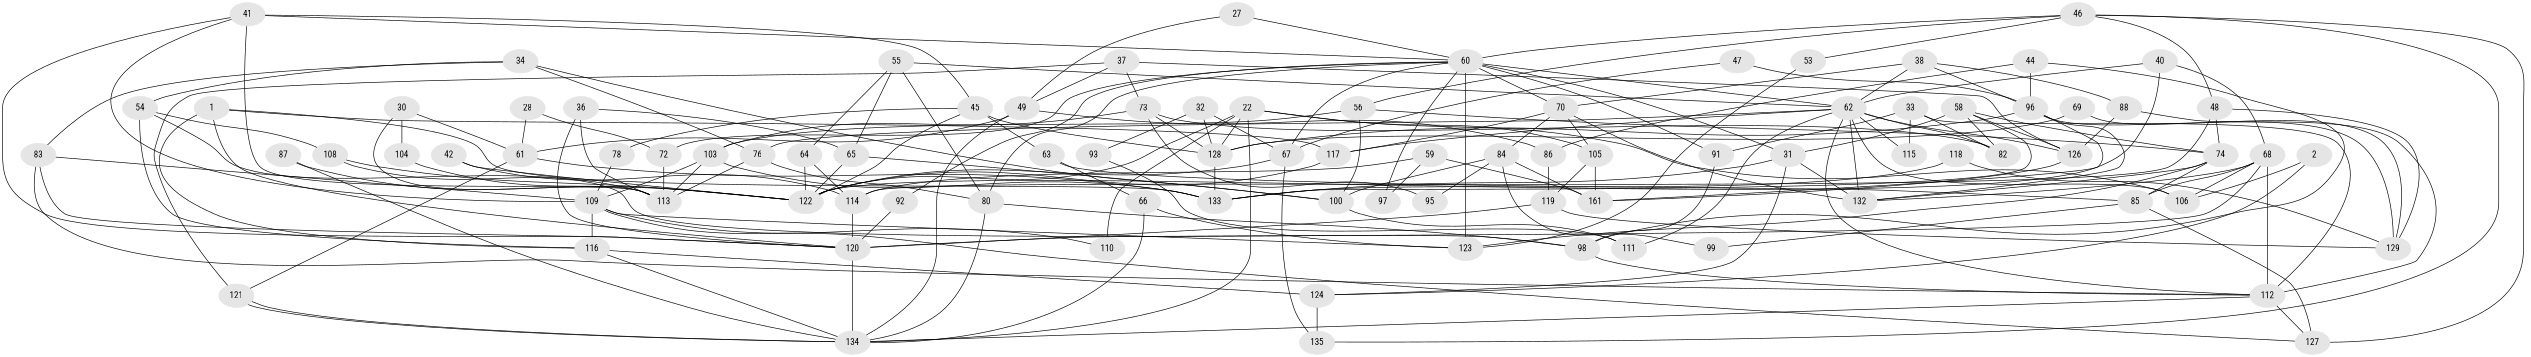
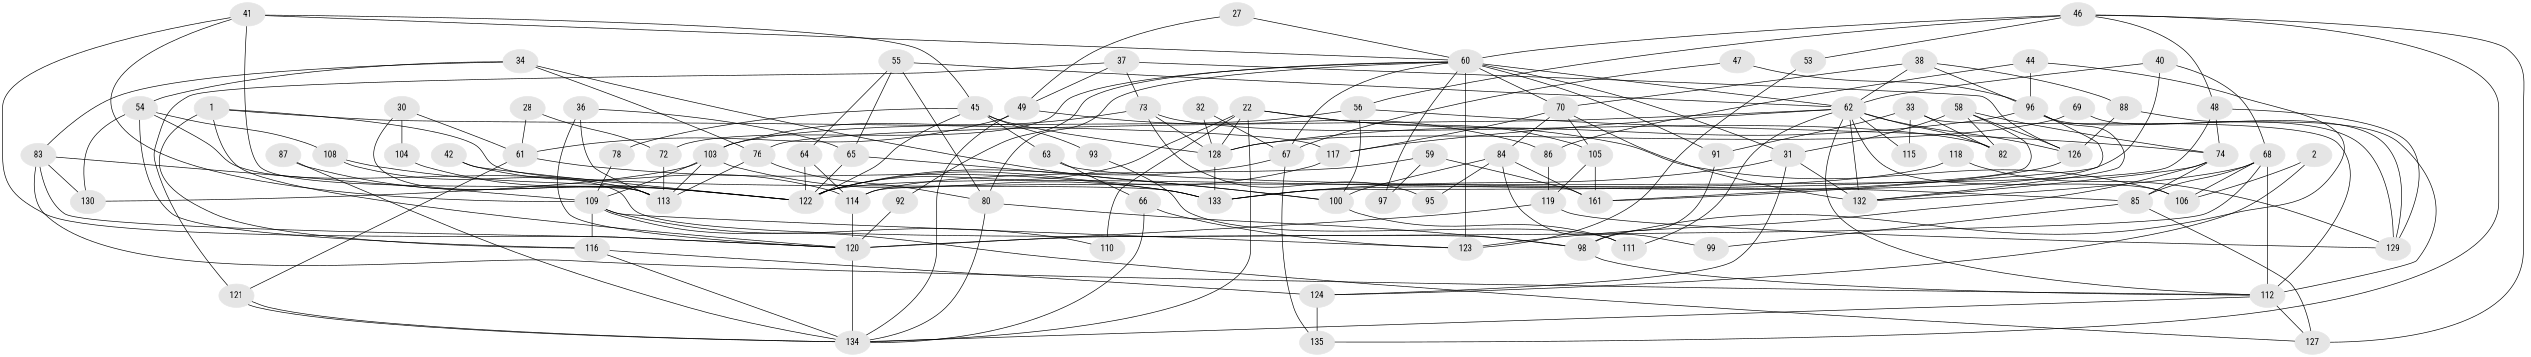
(1139, 135) -> (1048, 136)
none -> (88, 202)
